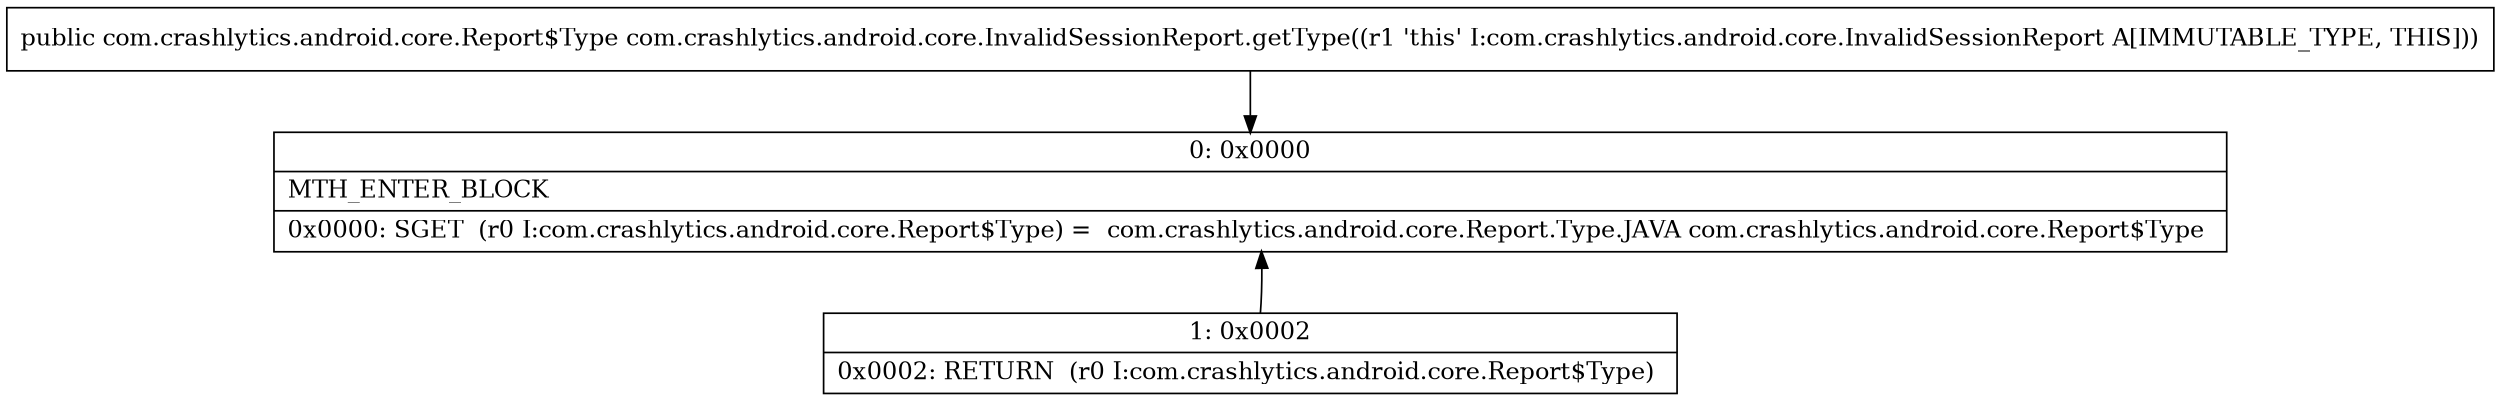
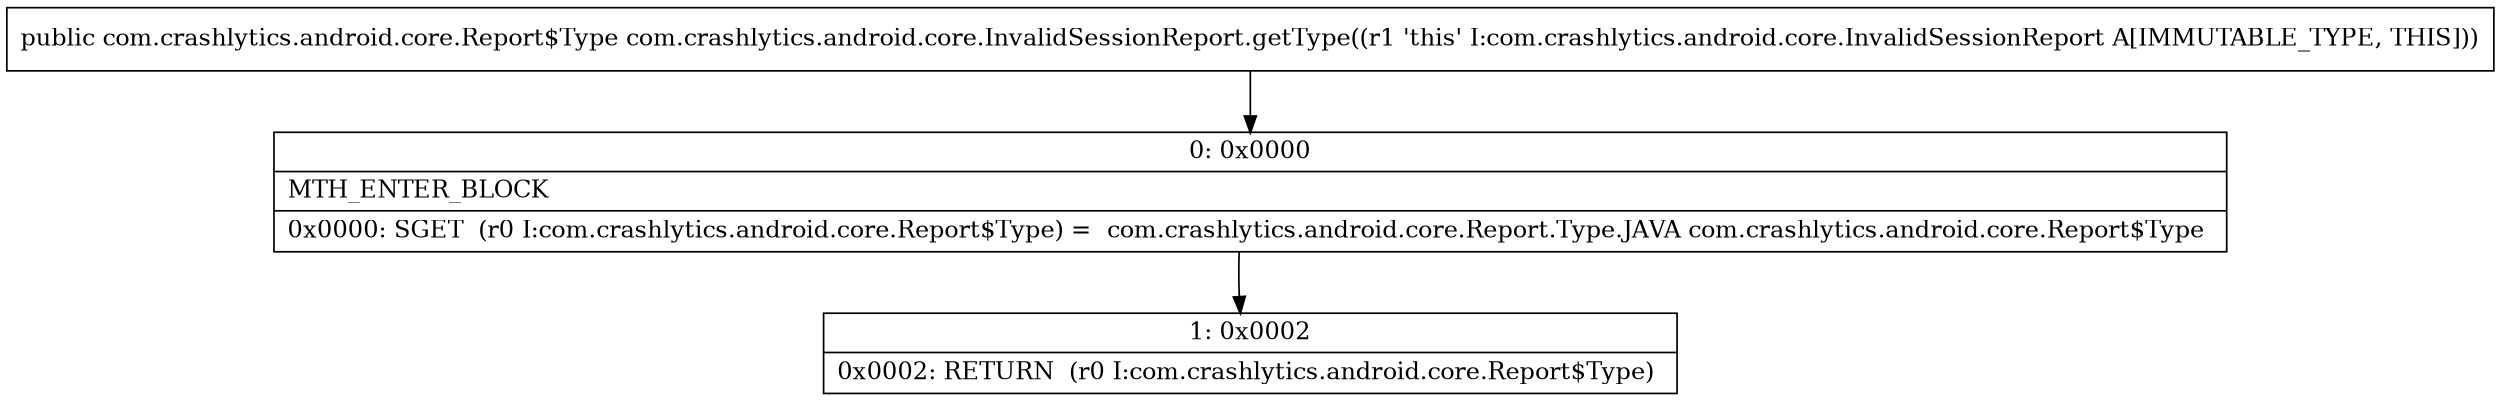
(1262, 291) -> (1239, 274)
